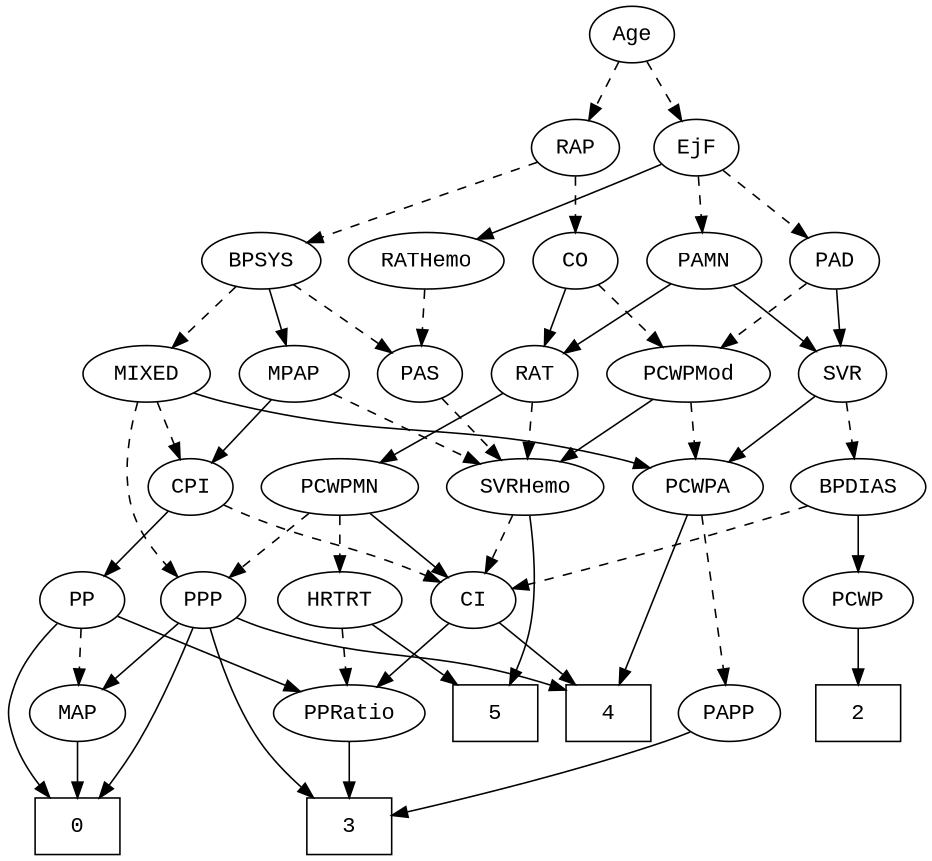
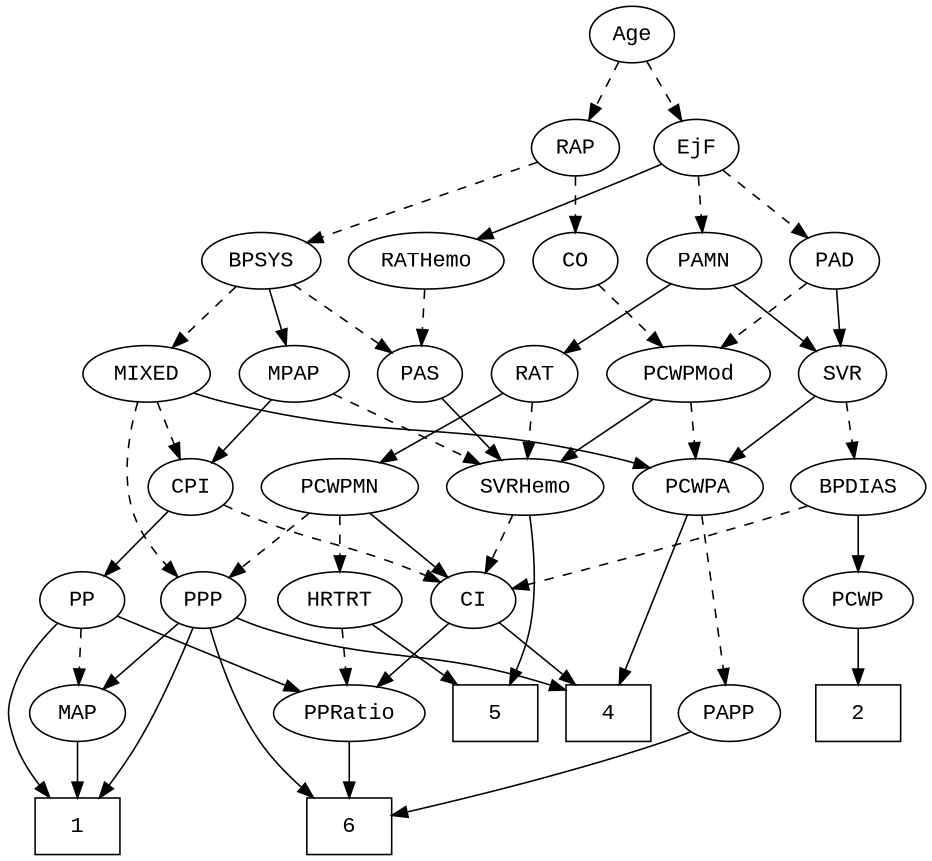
(558, 310) -> none
(467, 425) -> (467, 425)
(78, 826) -> (78, 826)
(349, 826) -> (349, 826)
